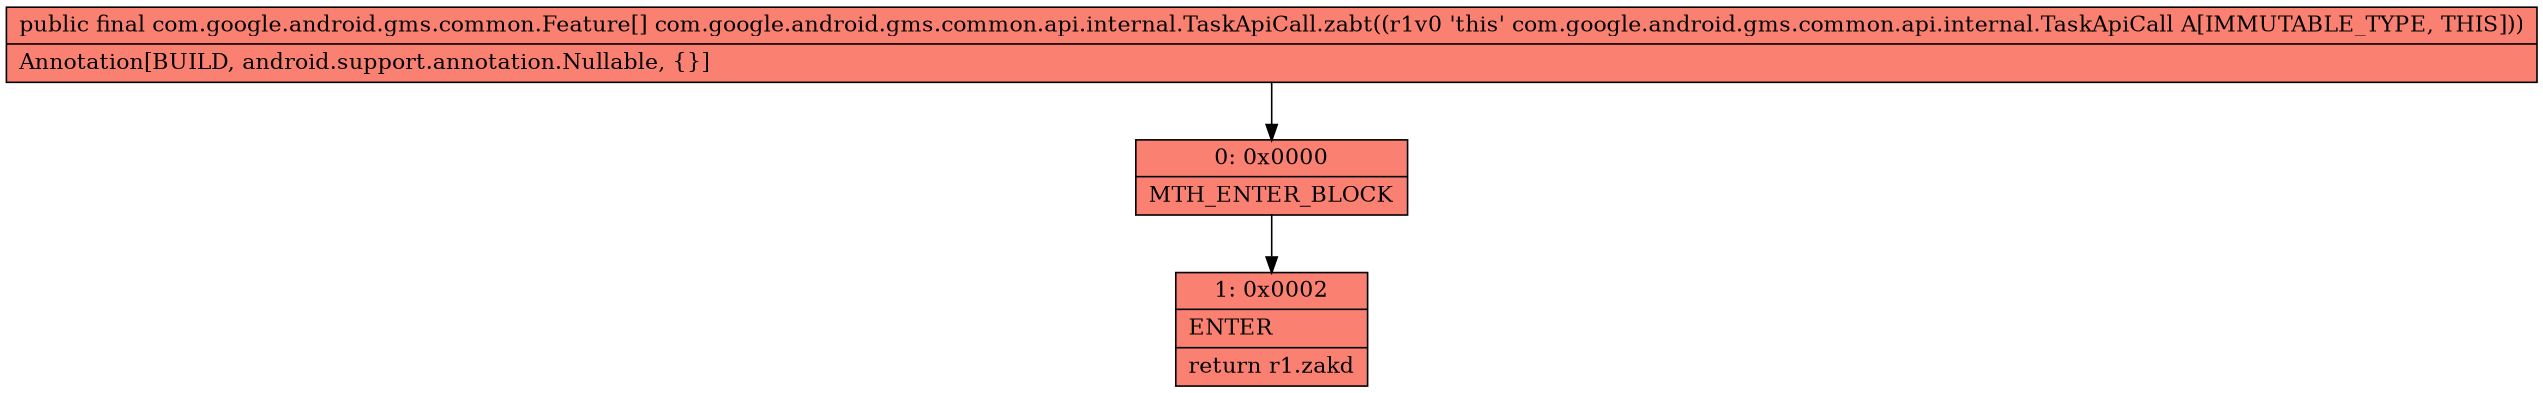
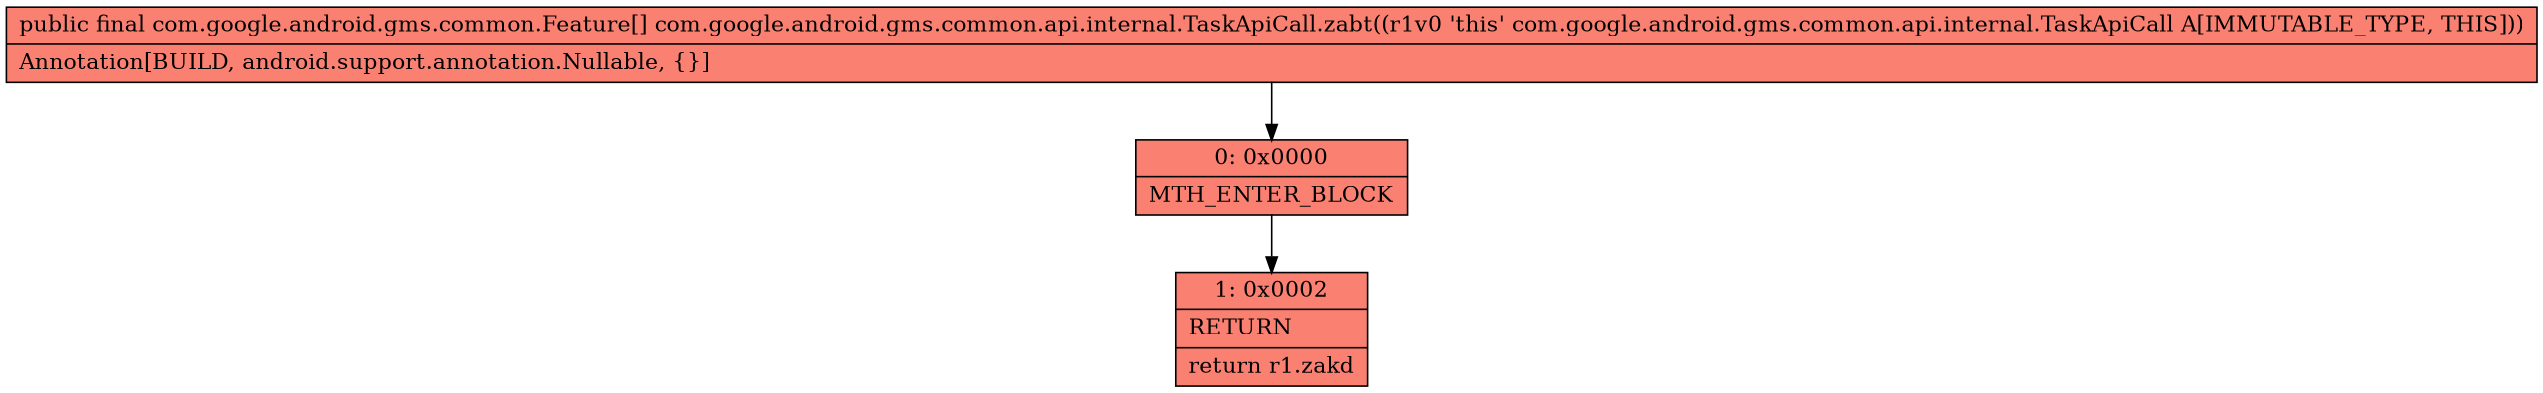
(1231, 328) -> (1241, 328)
